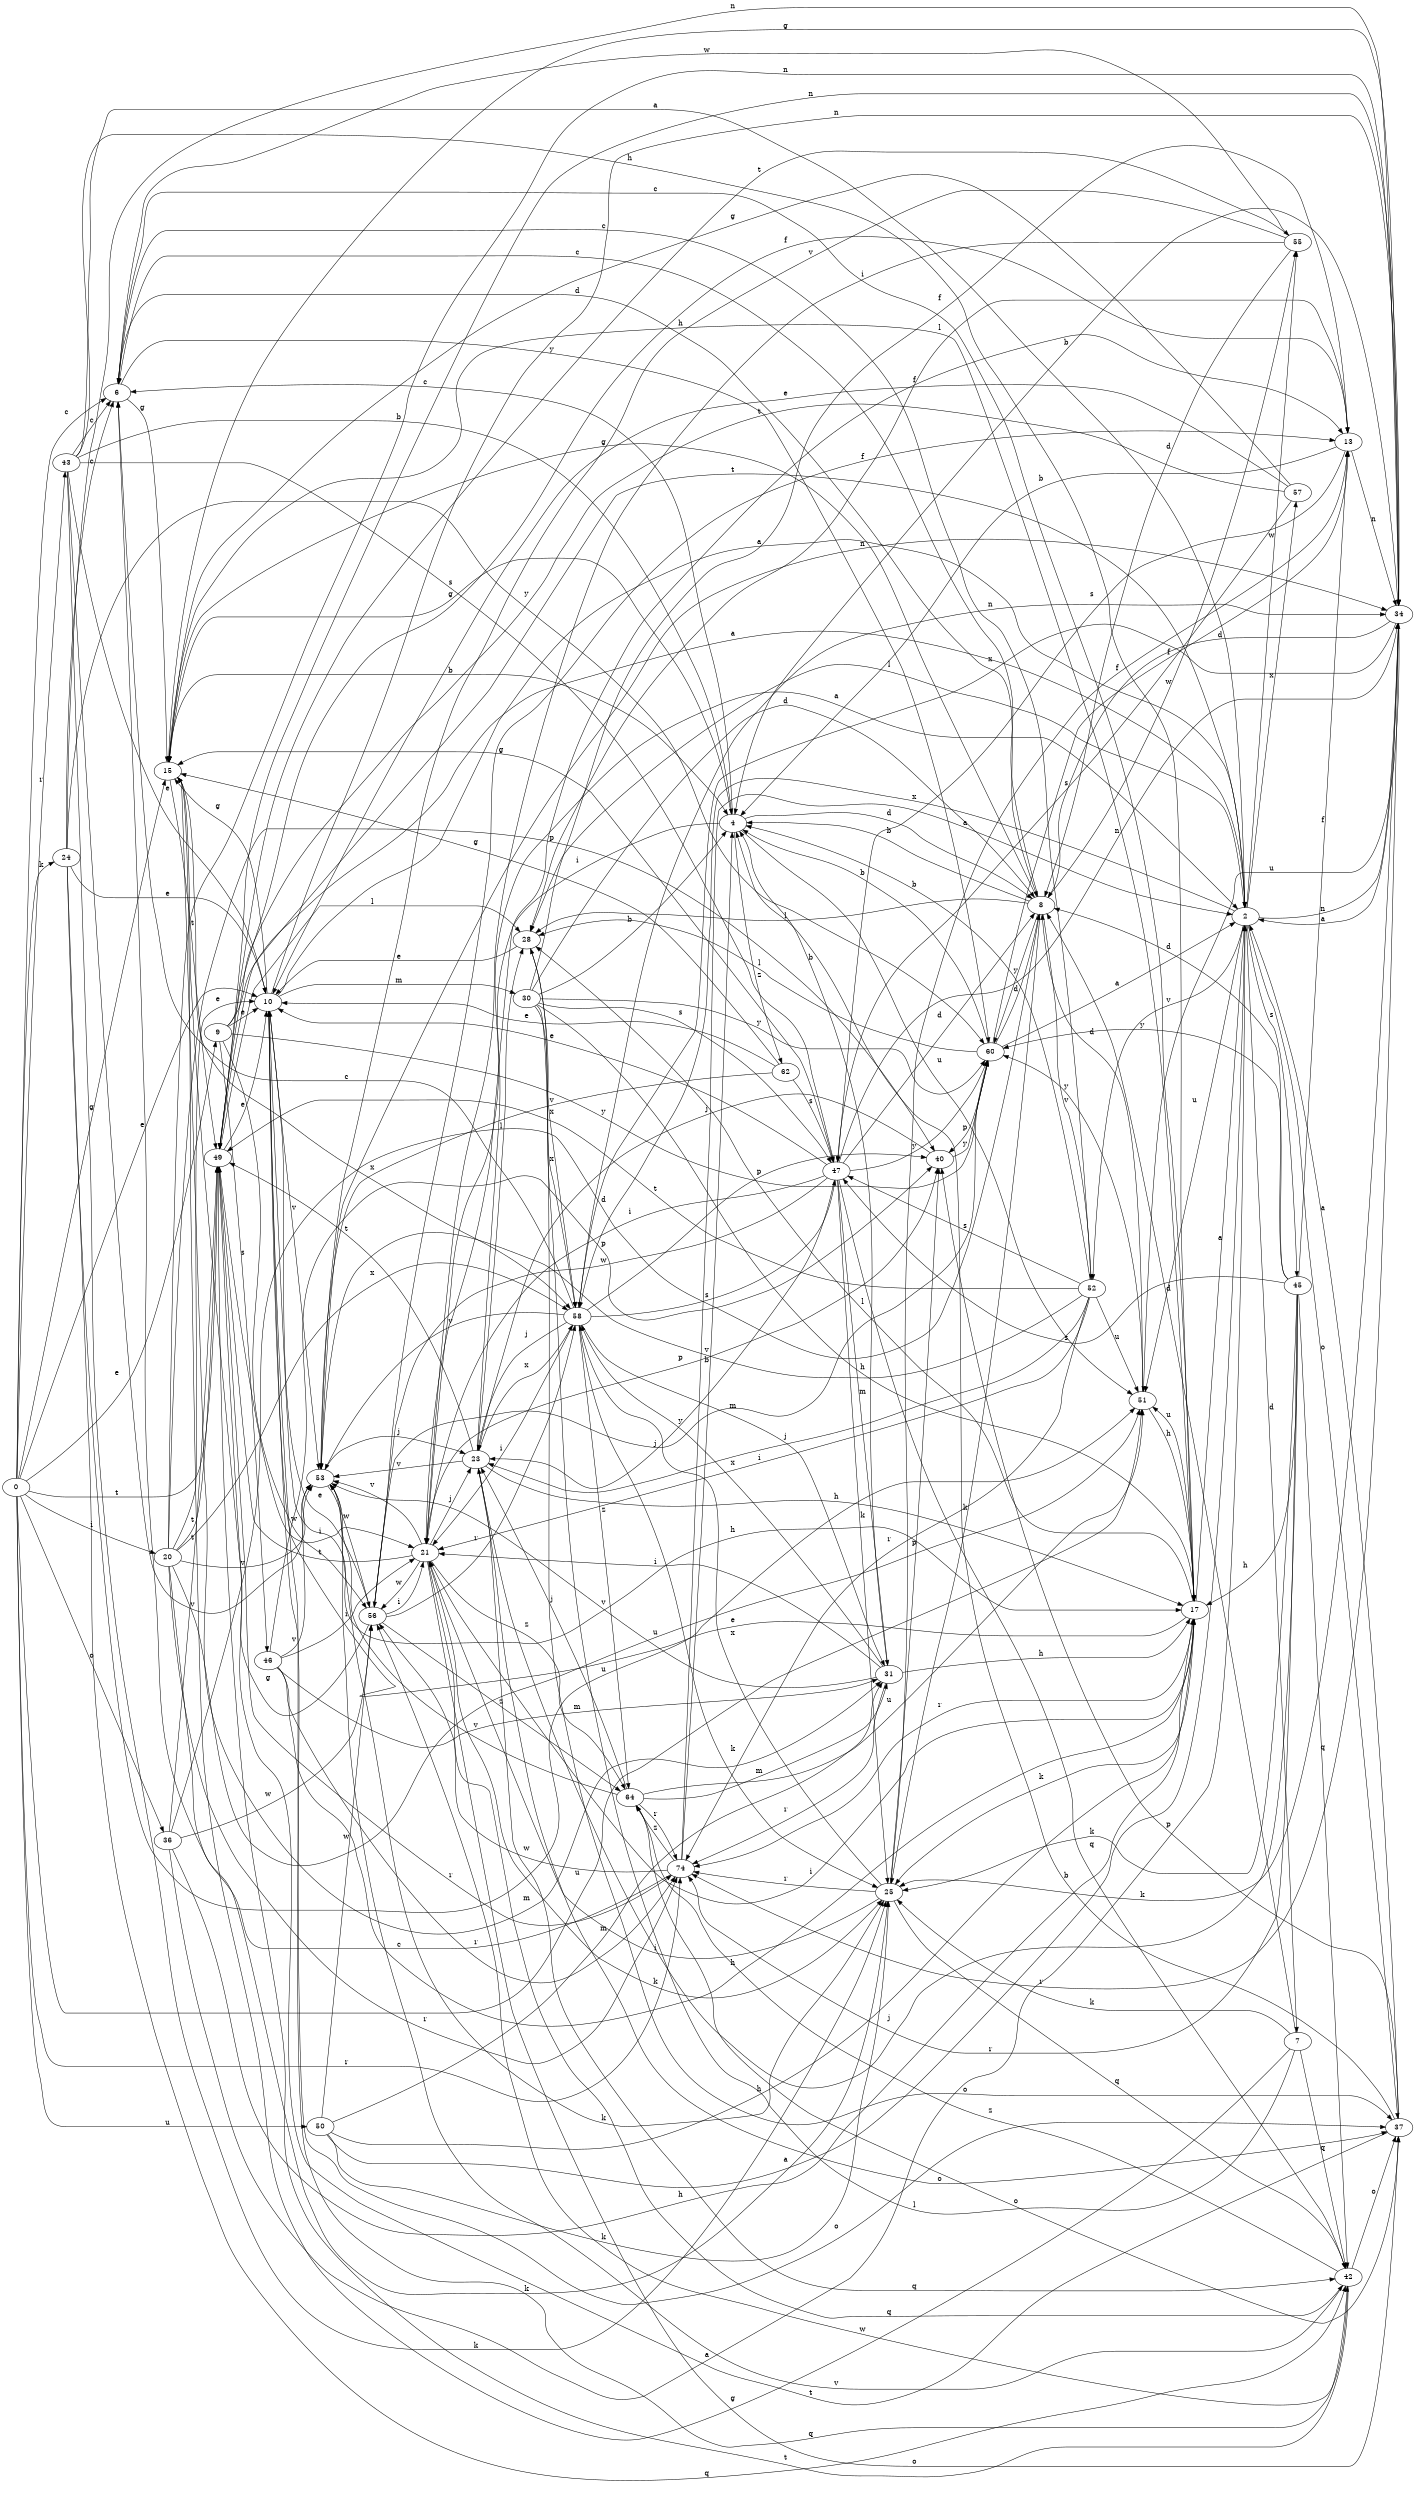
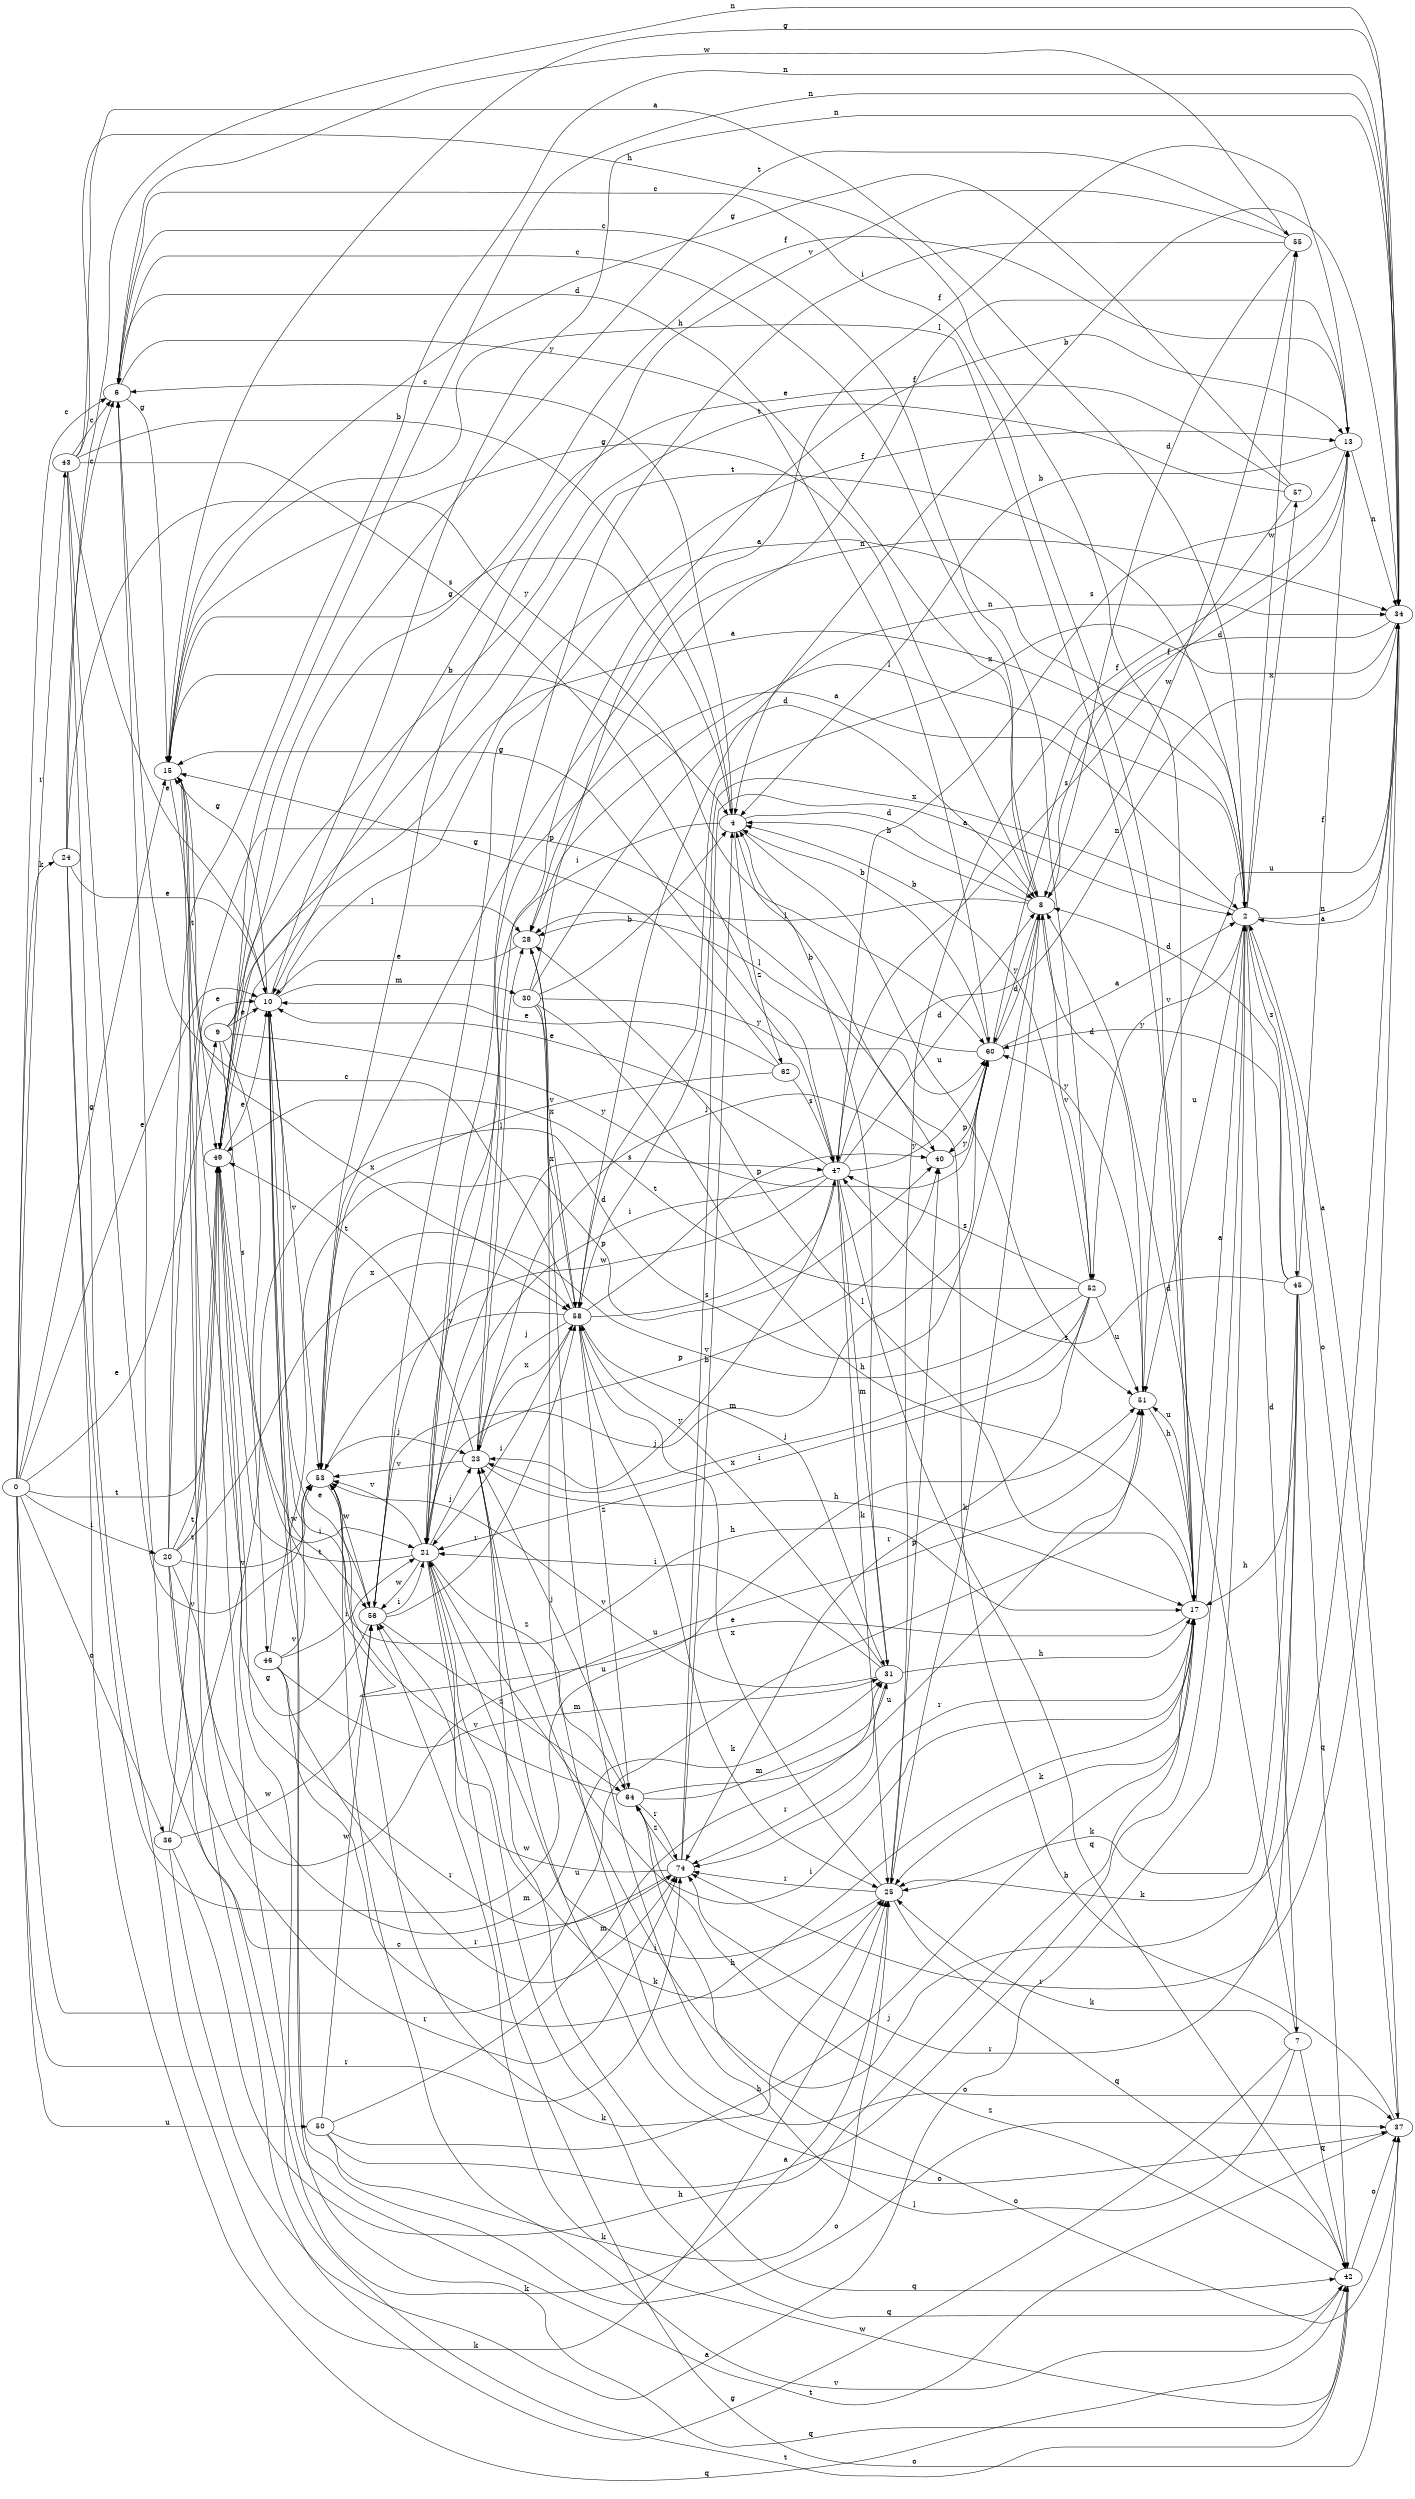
(706, 1037) -> (517, 1224)
(1090, 1707) -> none
